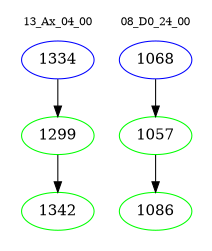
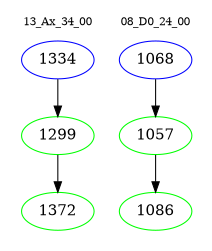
(58, 23) -> (58, 23)
(58, 211) -> (58, 211)
